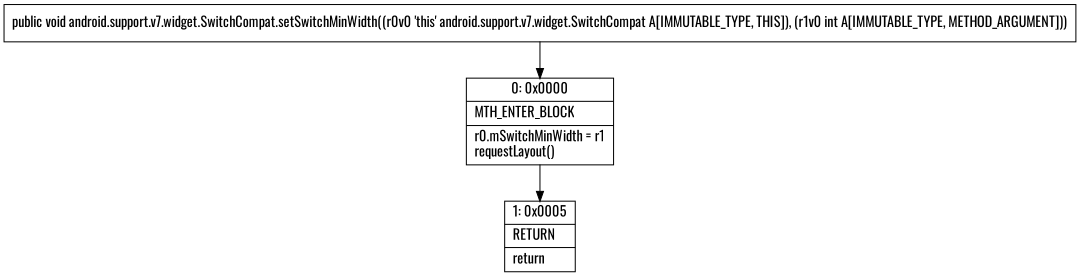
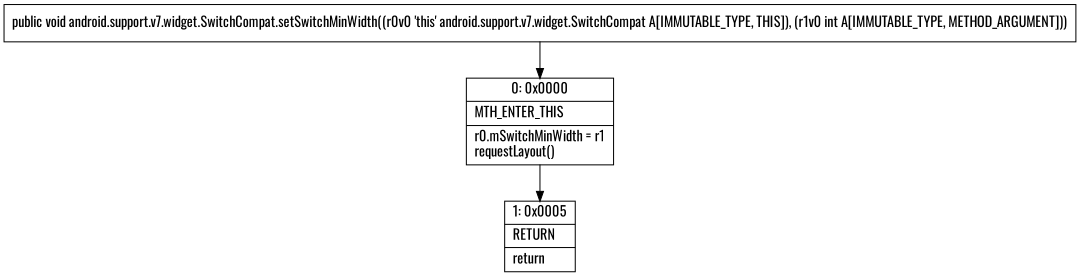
(525, 113) -> (519, 113)
